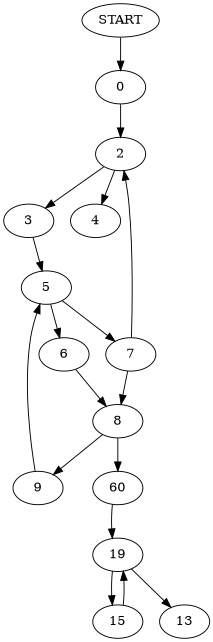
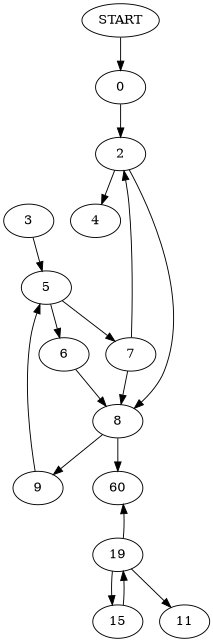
(79, 185) -> (171, 287)
(112, 517) -> (124, 526)
(185, 622) -> (185, 622)
